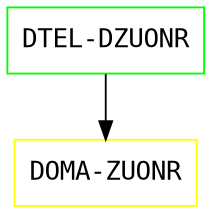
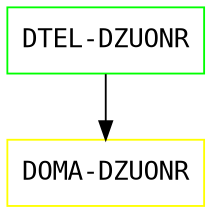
(106, 173) -> (106, 173)
